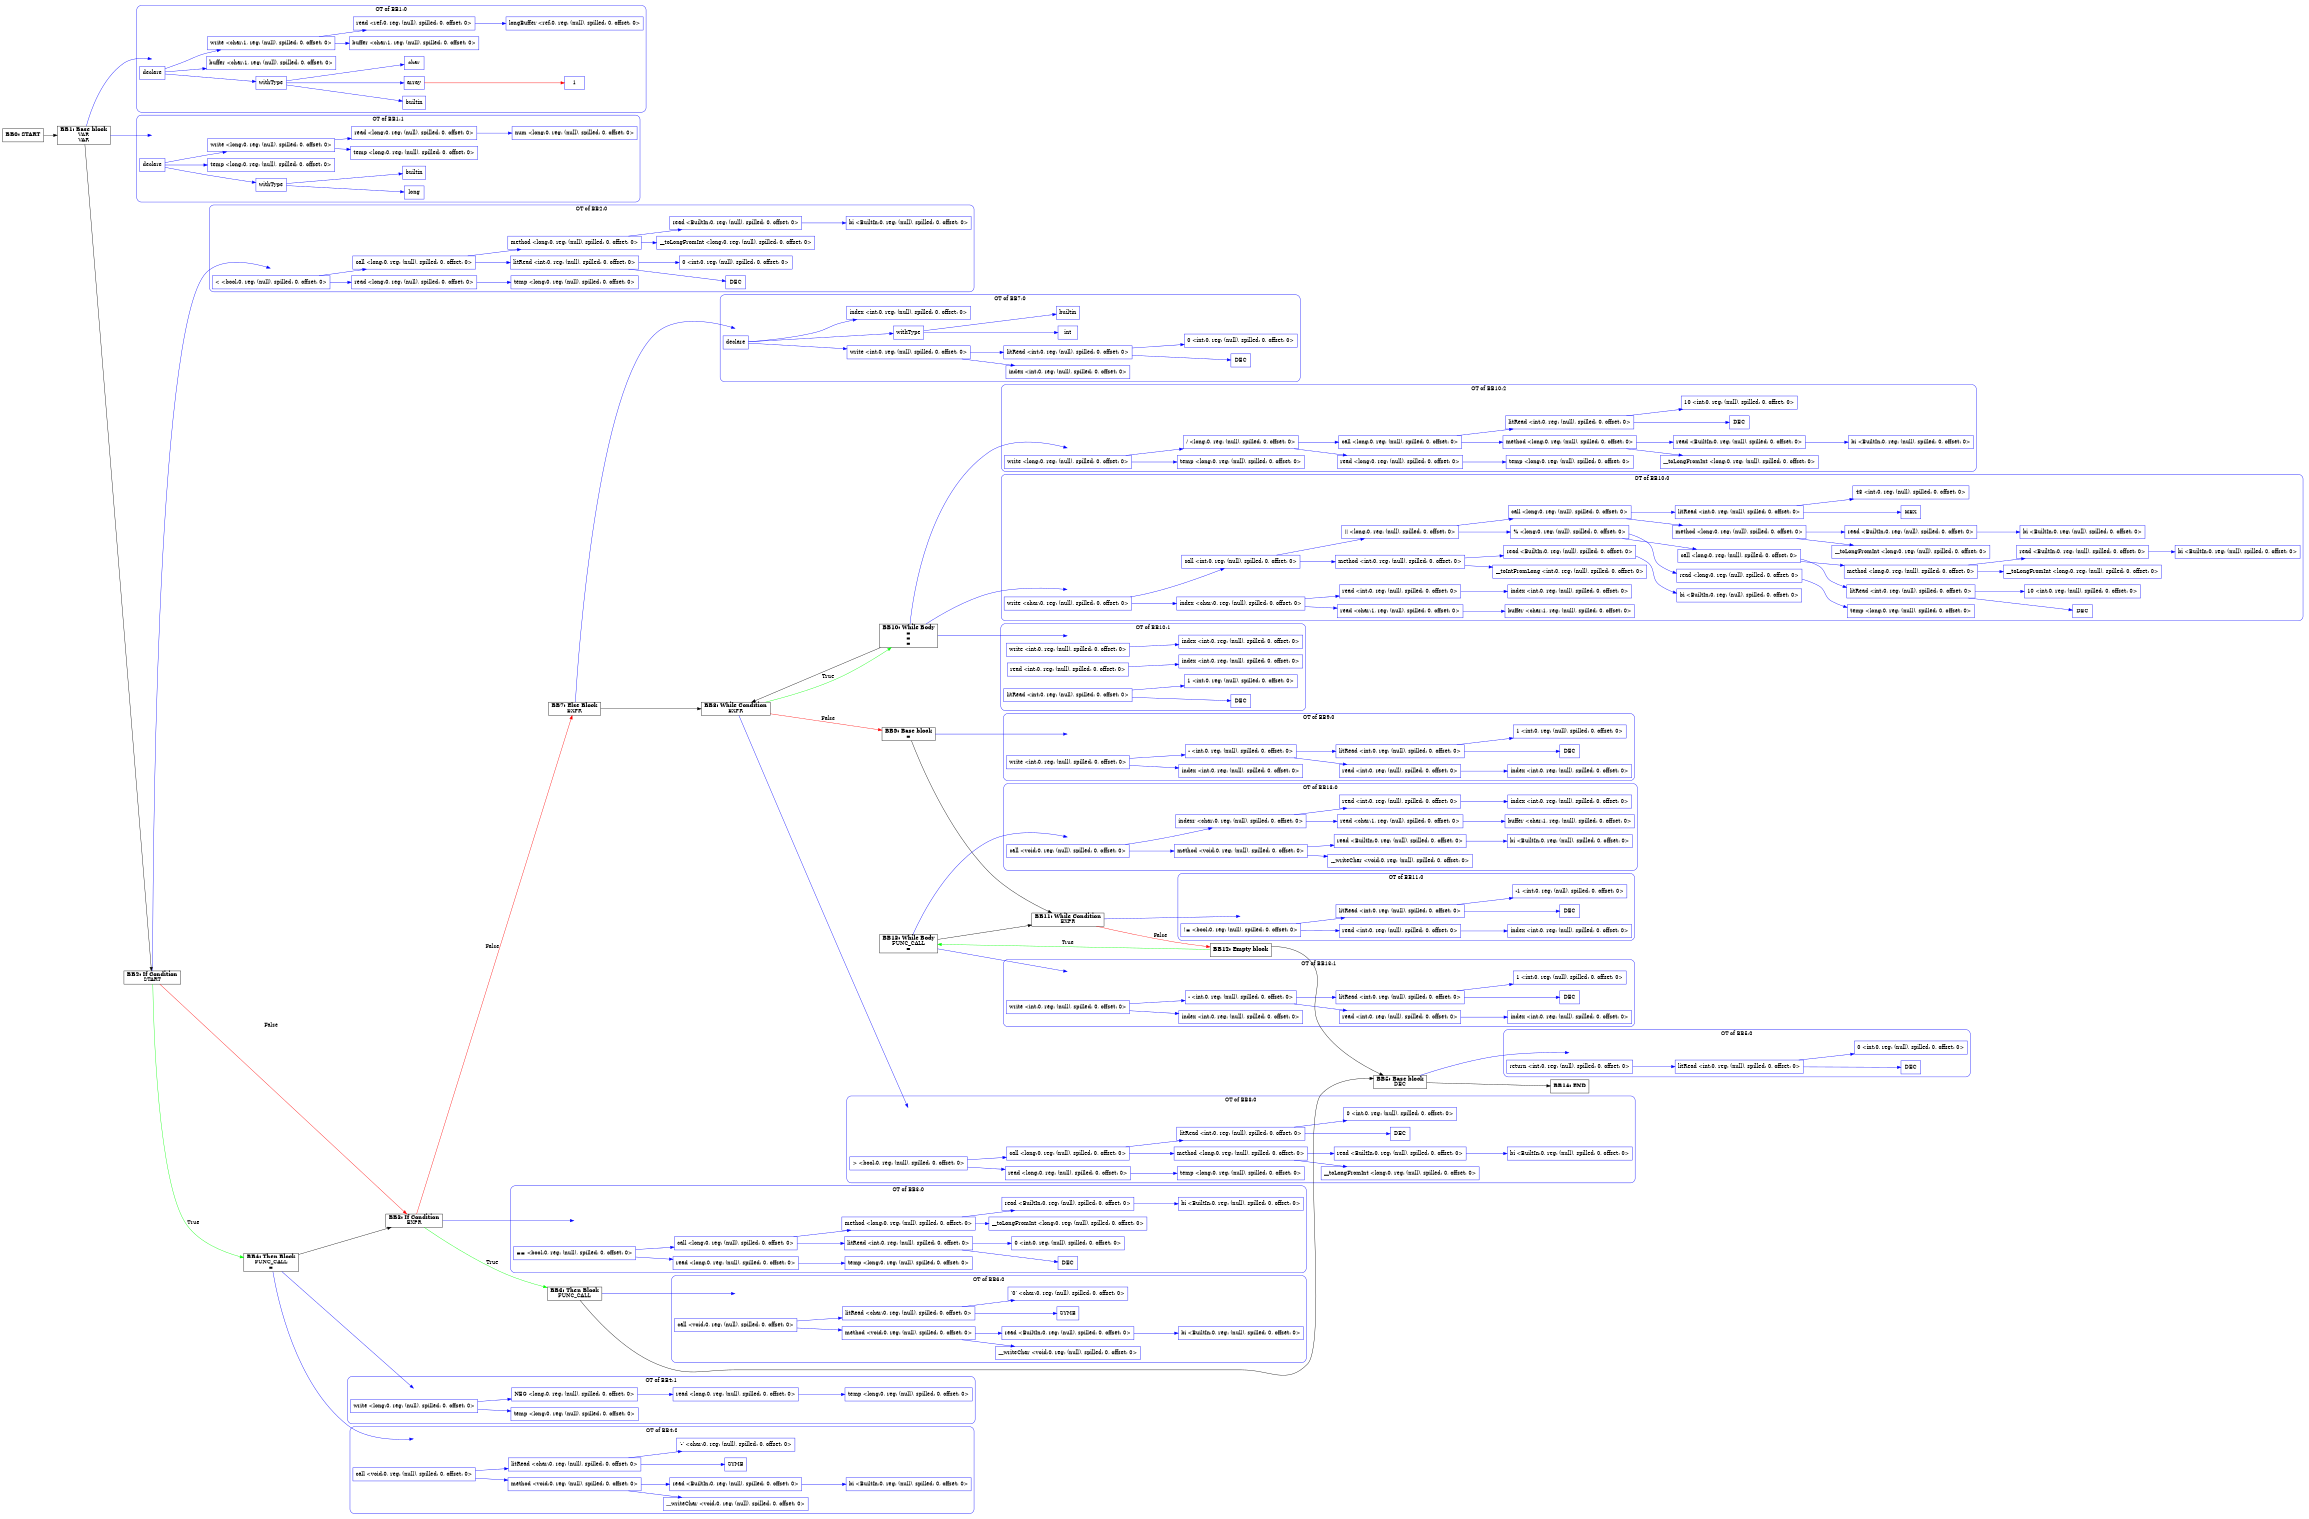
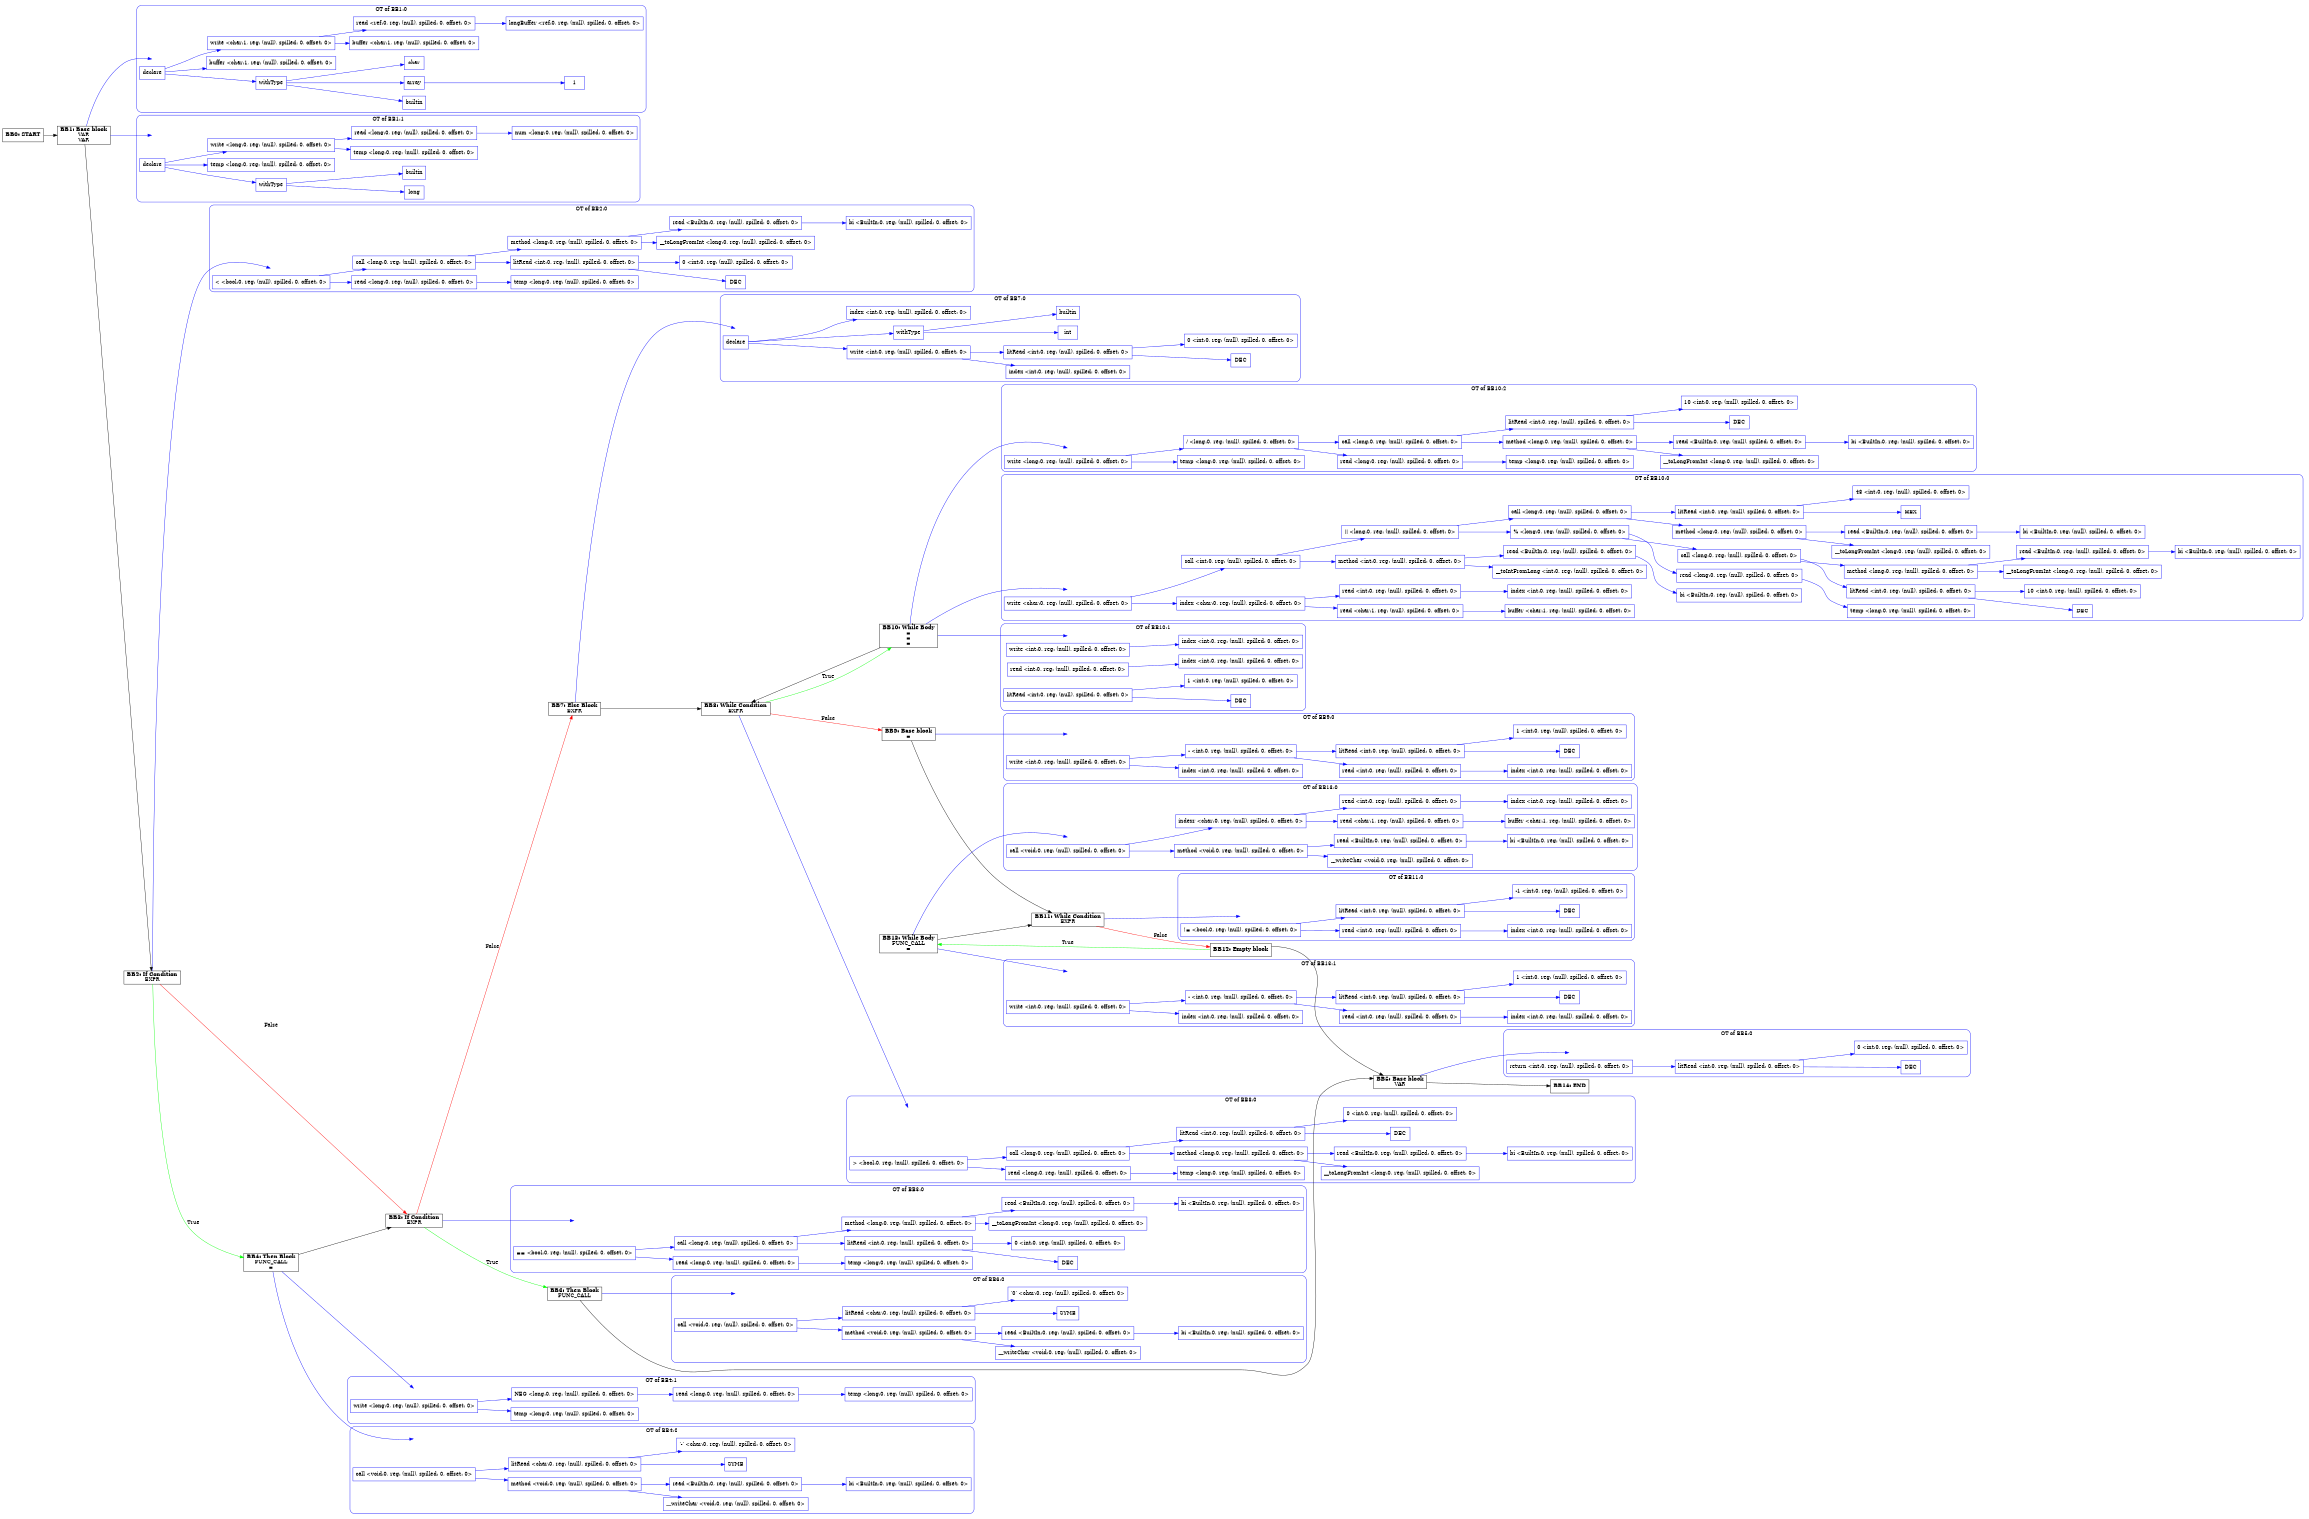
(493, 83) -> (493, 83)
(152, 980) -> (152, 980)
(1400, 1084) -> (1400, 1084)
